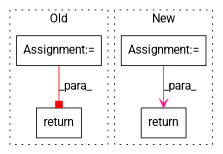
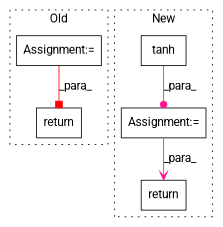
none -> (164, 51)
